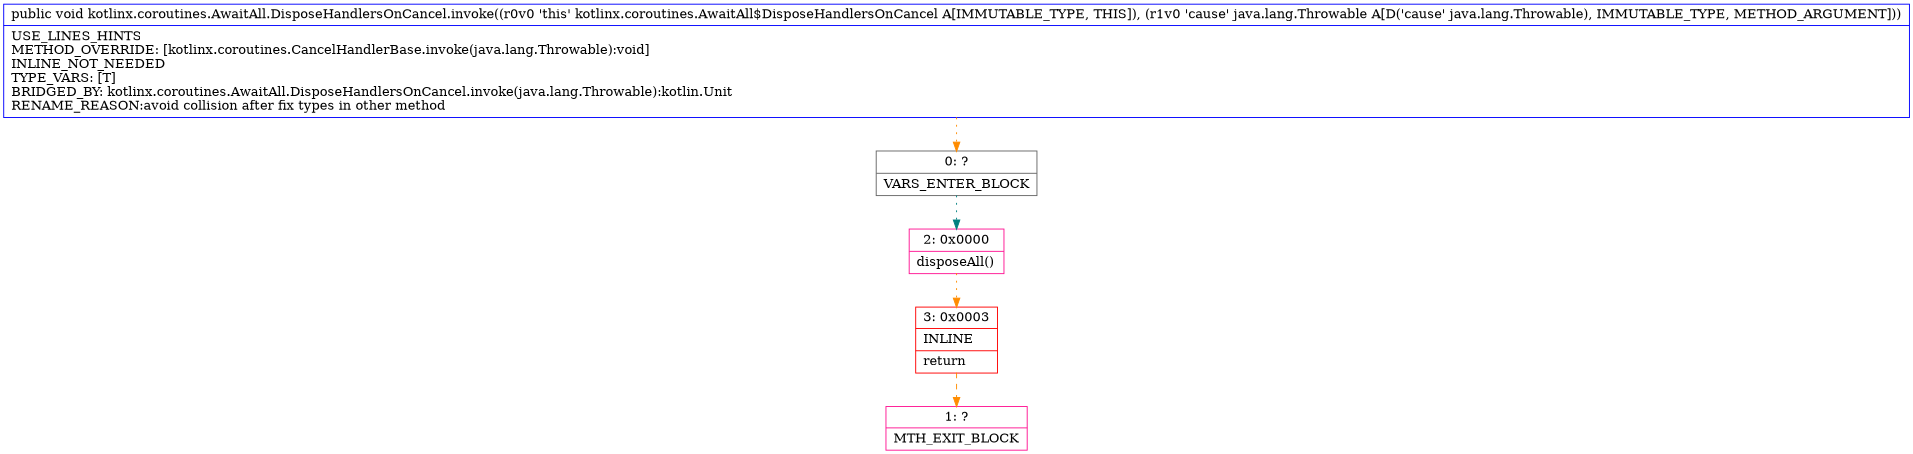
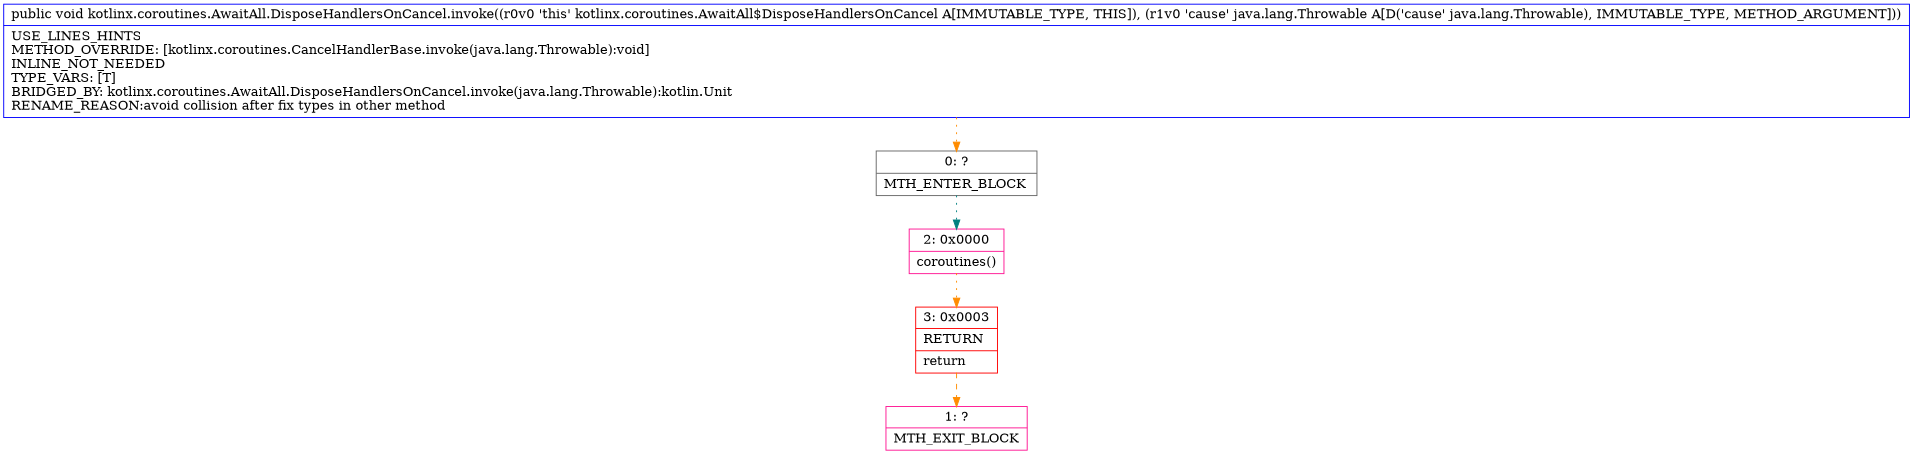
(957, 184) -> (955, 184)
(956, 262) -> (957, 262)
(949, 339) -> (953, 339)
